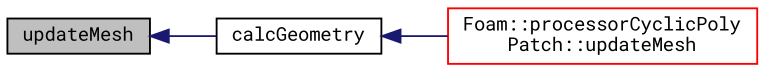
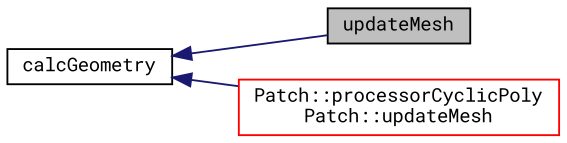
(193, 36) -> (259, 44)
(603, 36) -> (399, 107)
